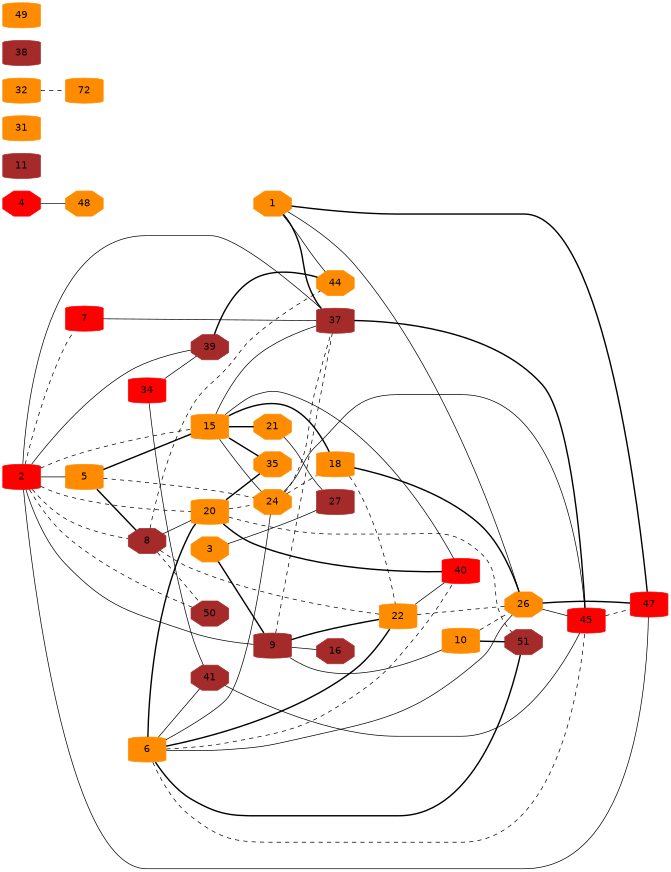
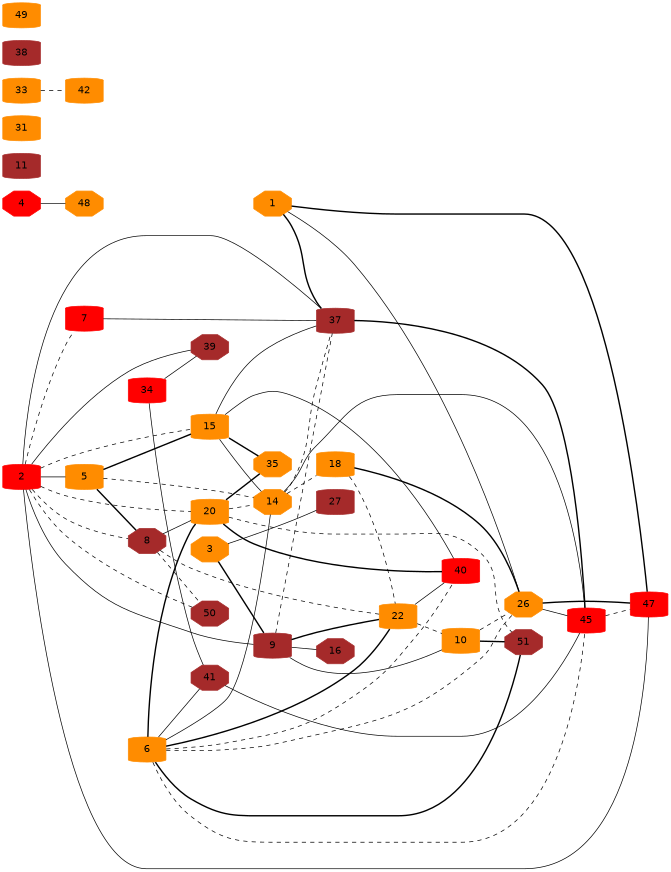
(22, 91) -> (22, 91)
(84, 91) -> (84, 91)
(335, 283) -> none
(288, 407) -> none
(273, 427) -> none
(273, 502) -> (273, 502)
(461, 610) -> (430, 629)
(358, 725) -> (358, 725)
